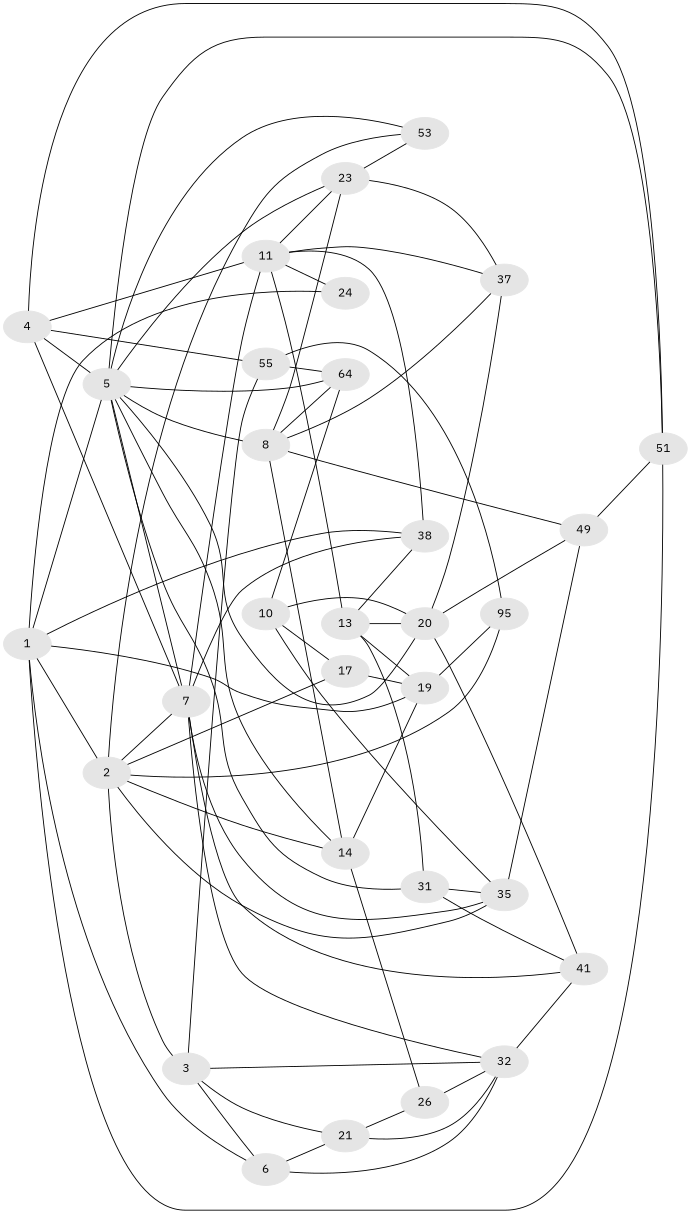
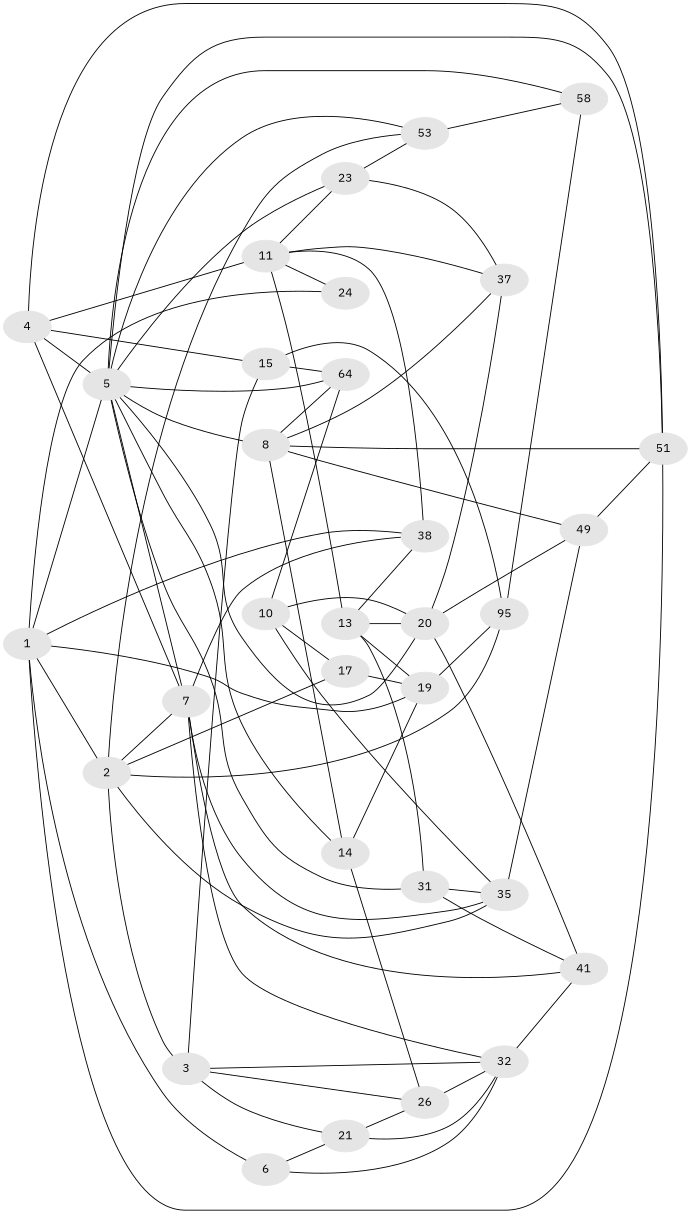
none -> (584, 99)
(310, 313) -> (465, 449)
(266, 364) -> (266, 364)
(219, 478) -> none
(229, 820) -> none
(225, 1120) -> (306, 1086)
